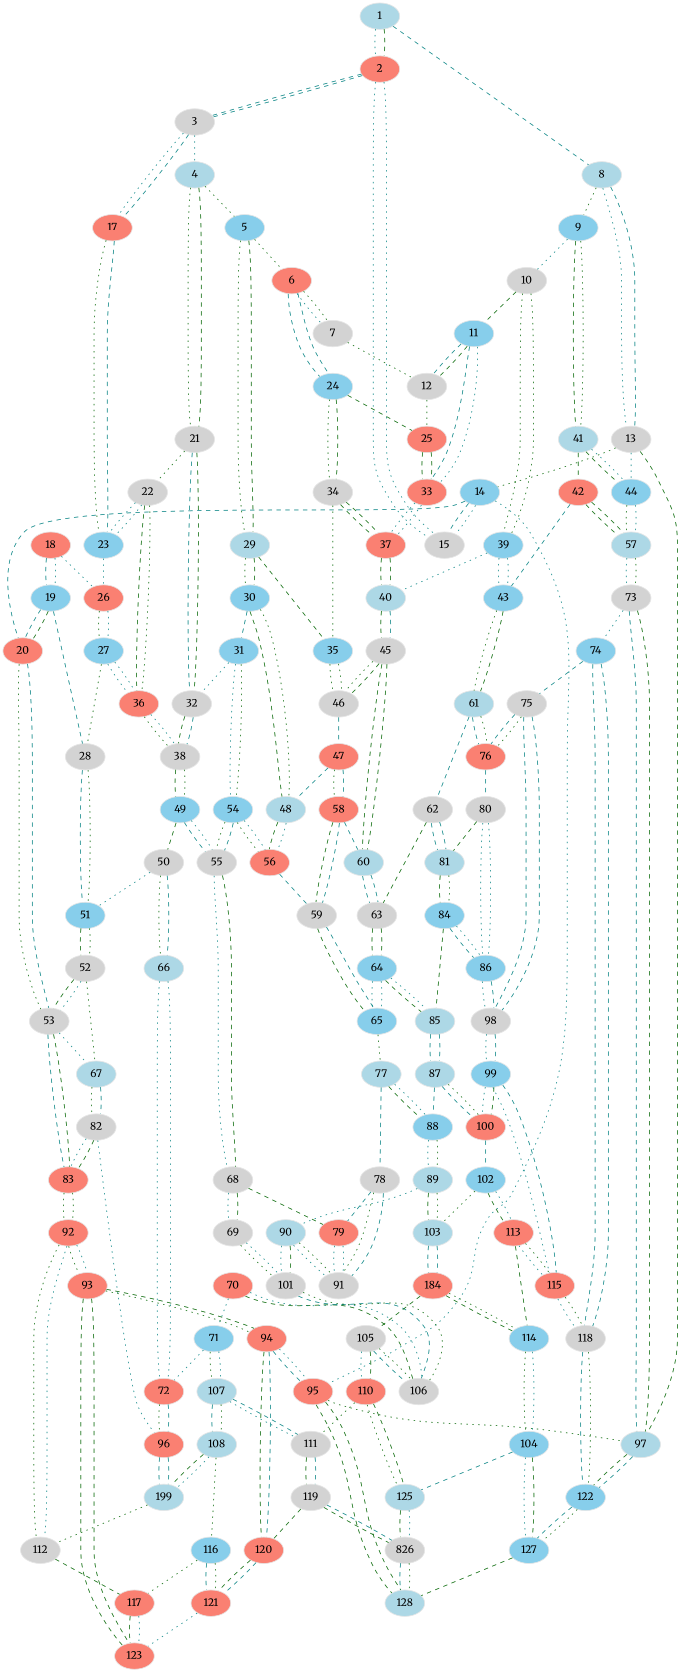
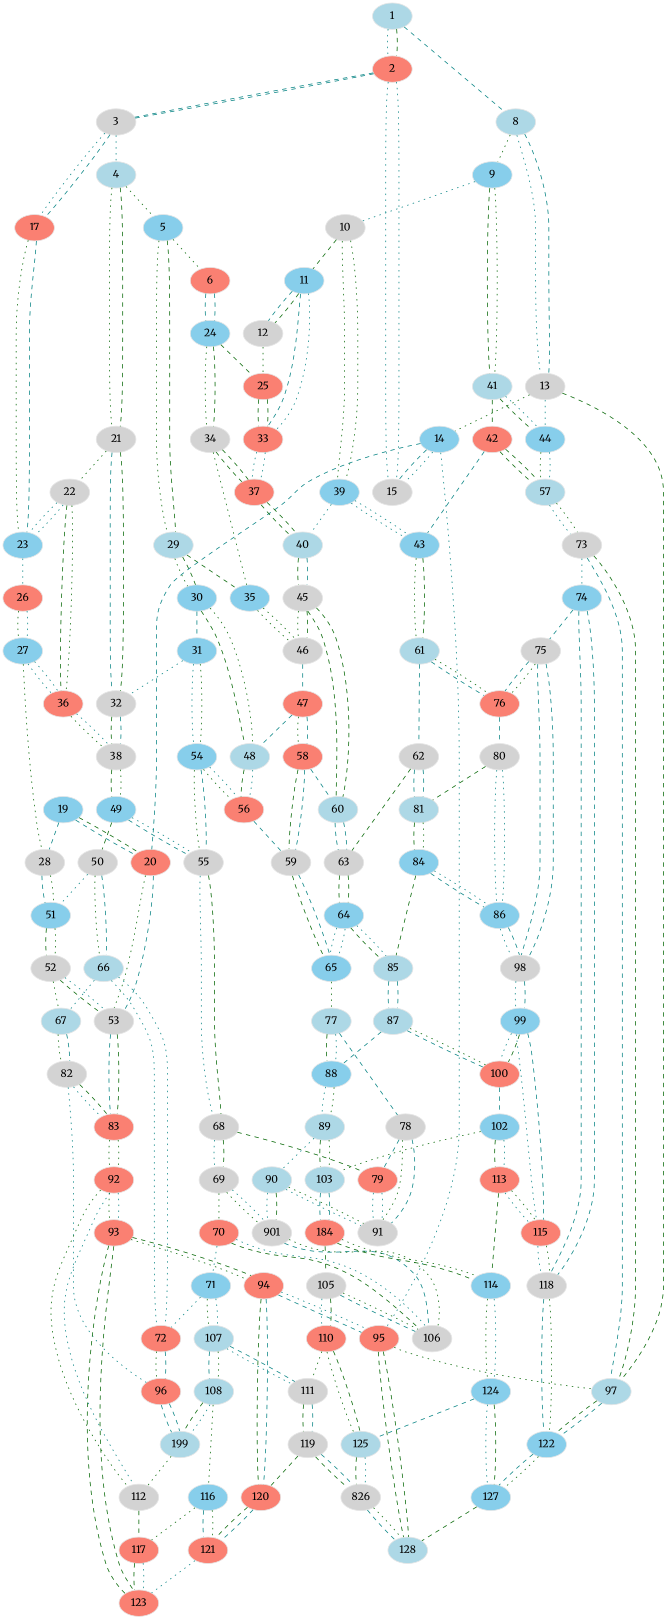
(333, 334) -> none
(51, 545) -> none
(73, 1048) -> (87, 989)
none -> (219, 1206)
(286, 1286) -> (272, 1233)
(529, 1444) -> (491, 1392)
